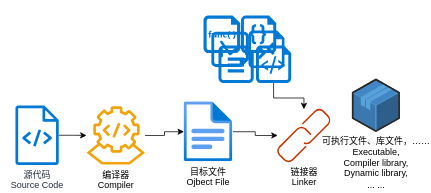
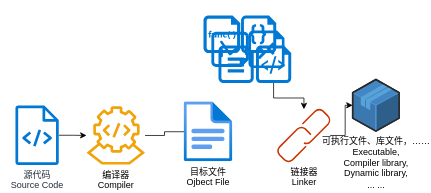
none -> (345, 127)
(177, 132) -> (179, 132)
(254, 132) -> none
